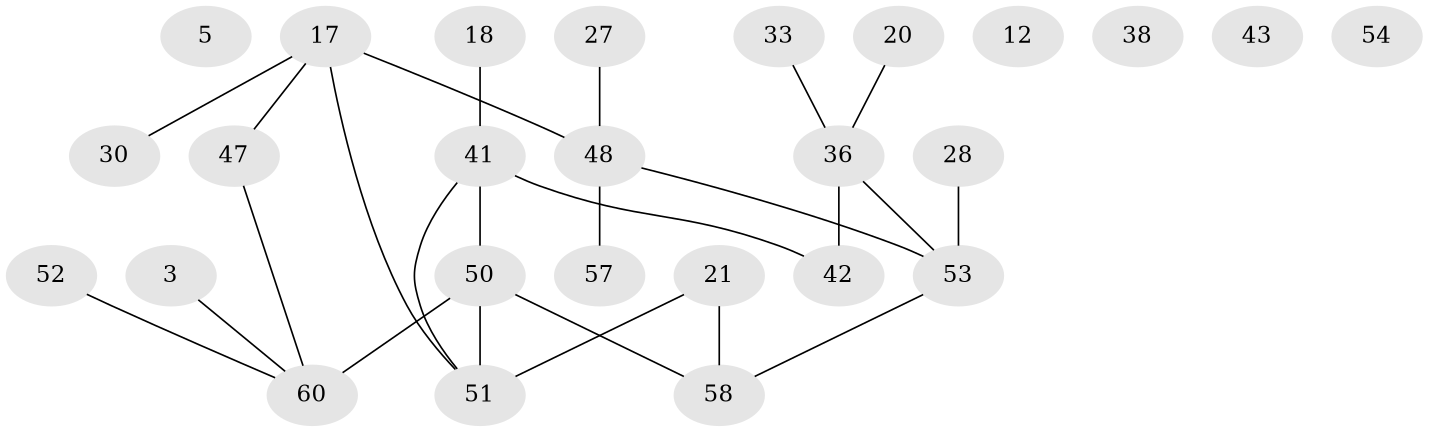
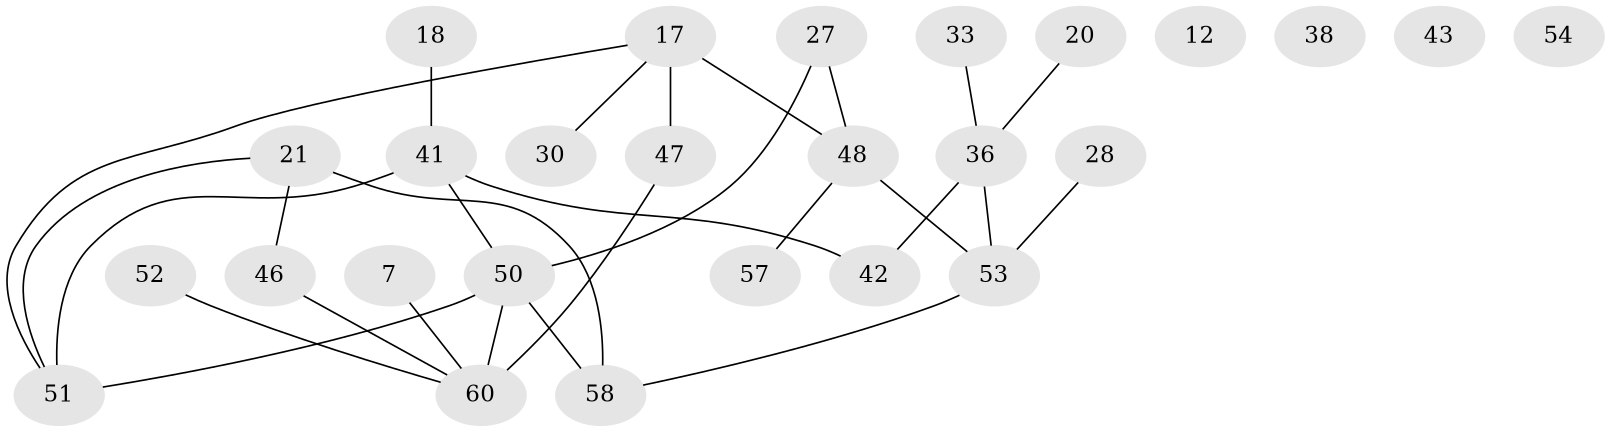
(206, 37) -> none
none -> (710, 201)
(171, 276) -> (390, 276)
none -> (270, 276)
